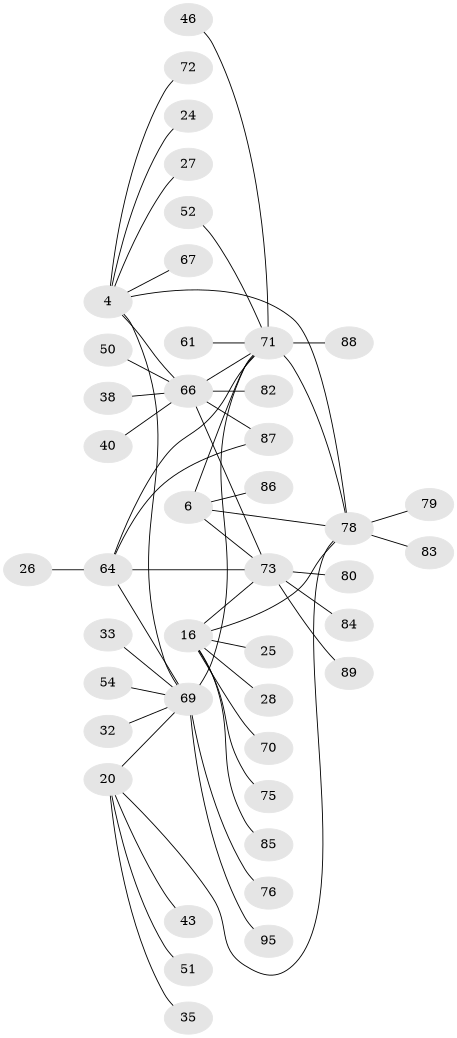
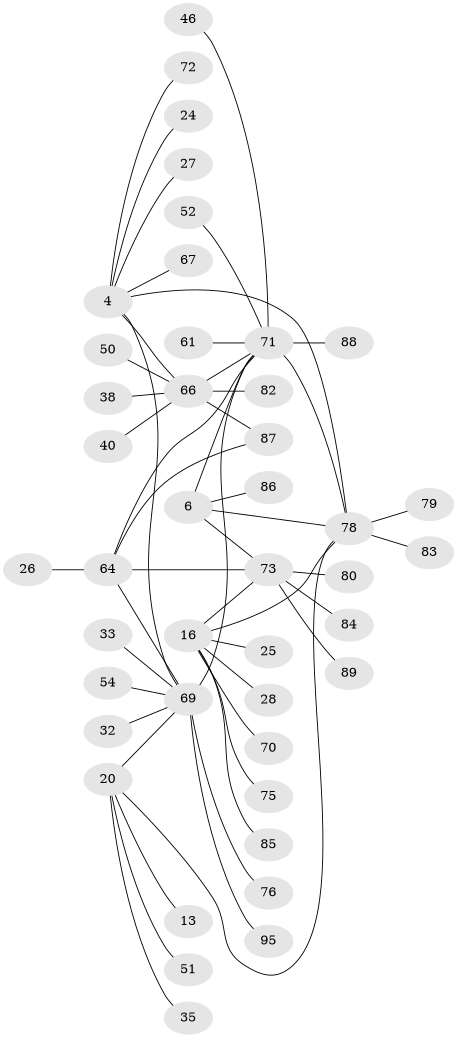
(229, 481) -> none
(188, 922) -> (188, 922)
